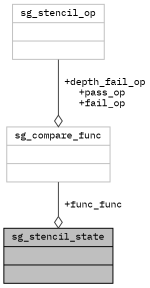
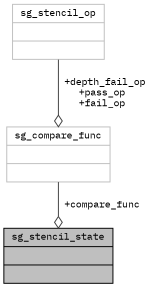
(91, 205) -> (99, 205)
